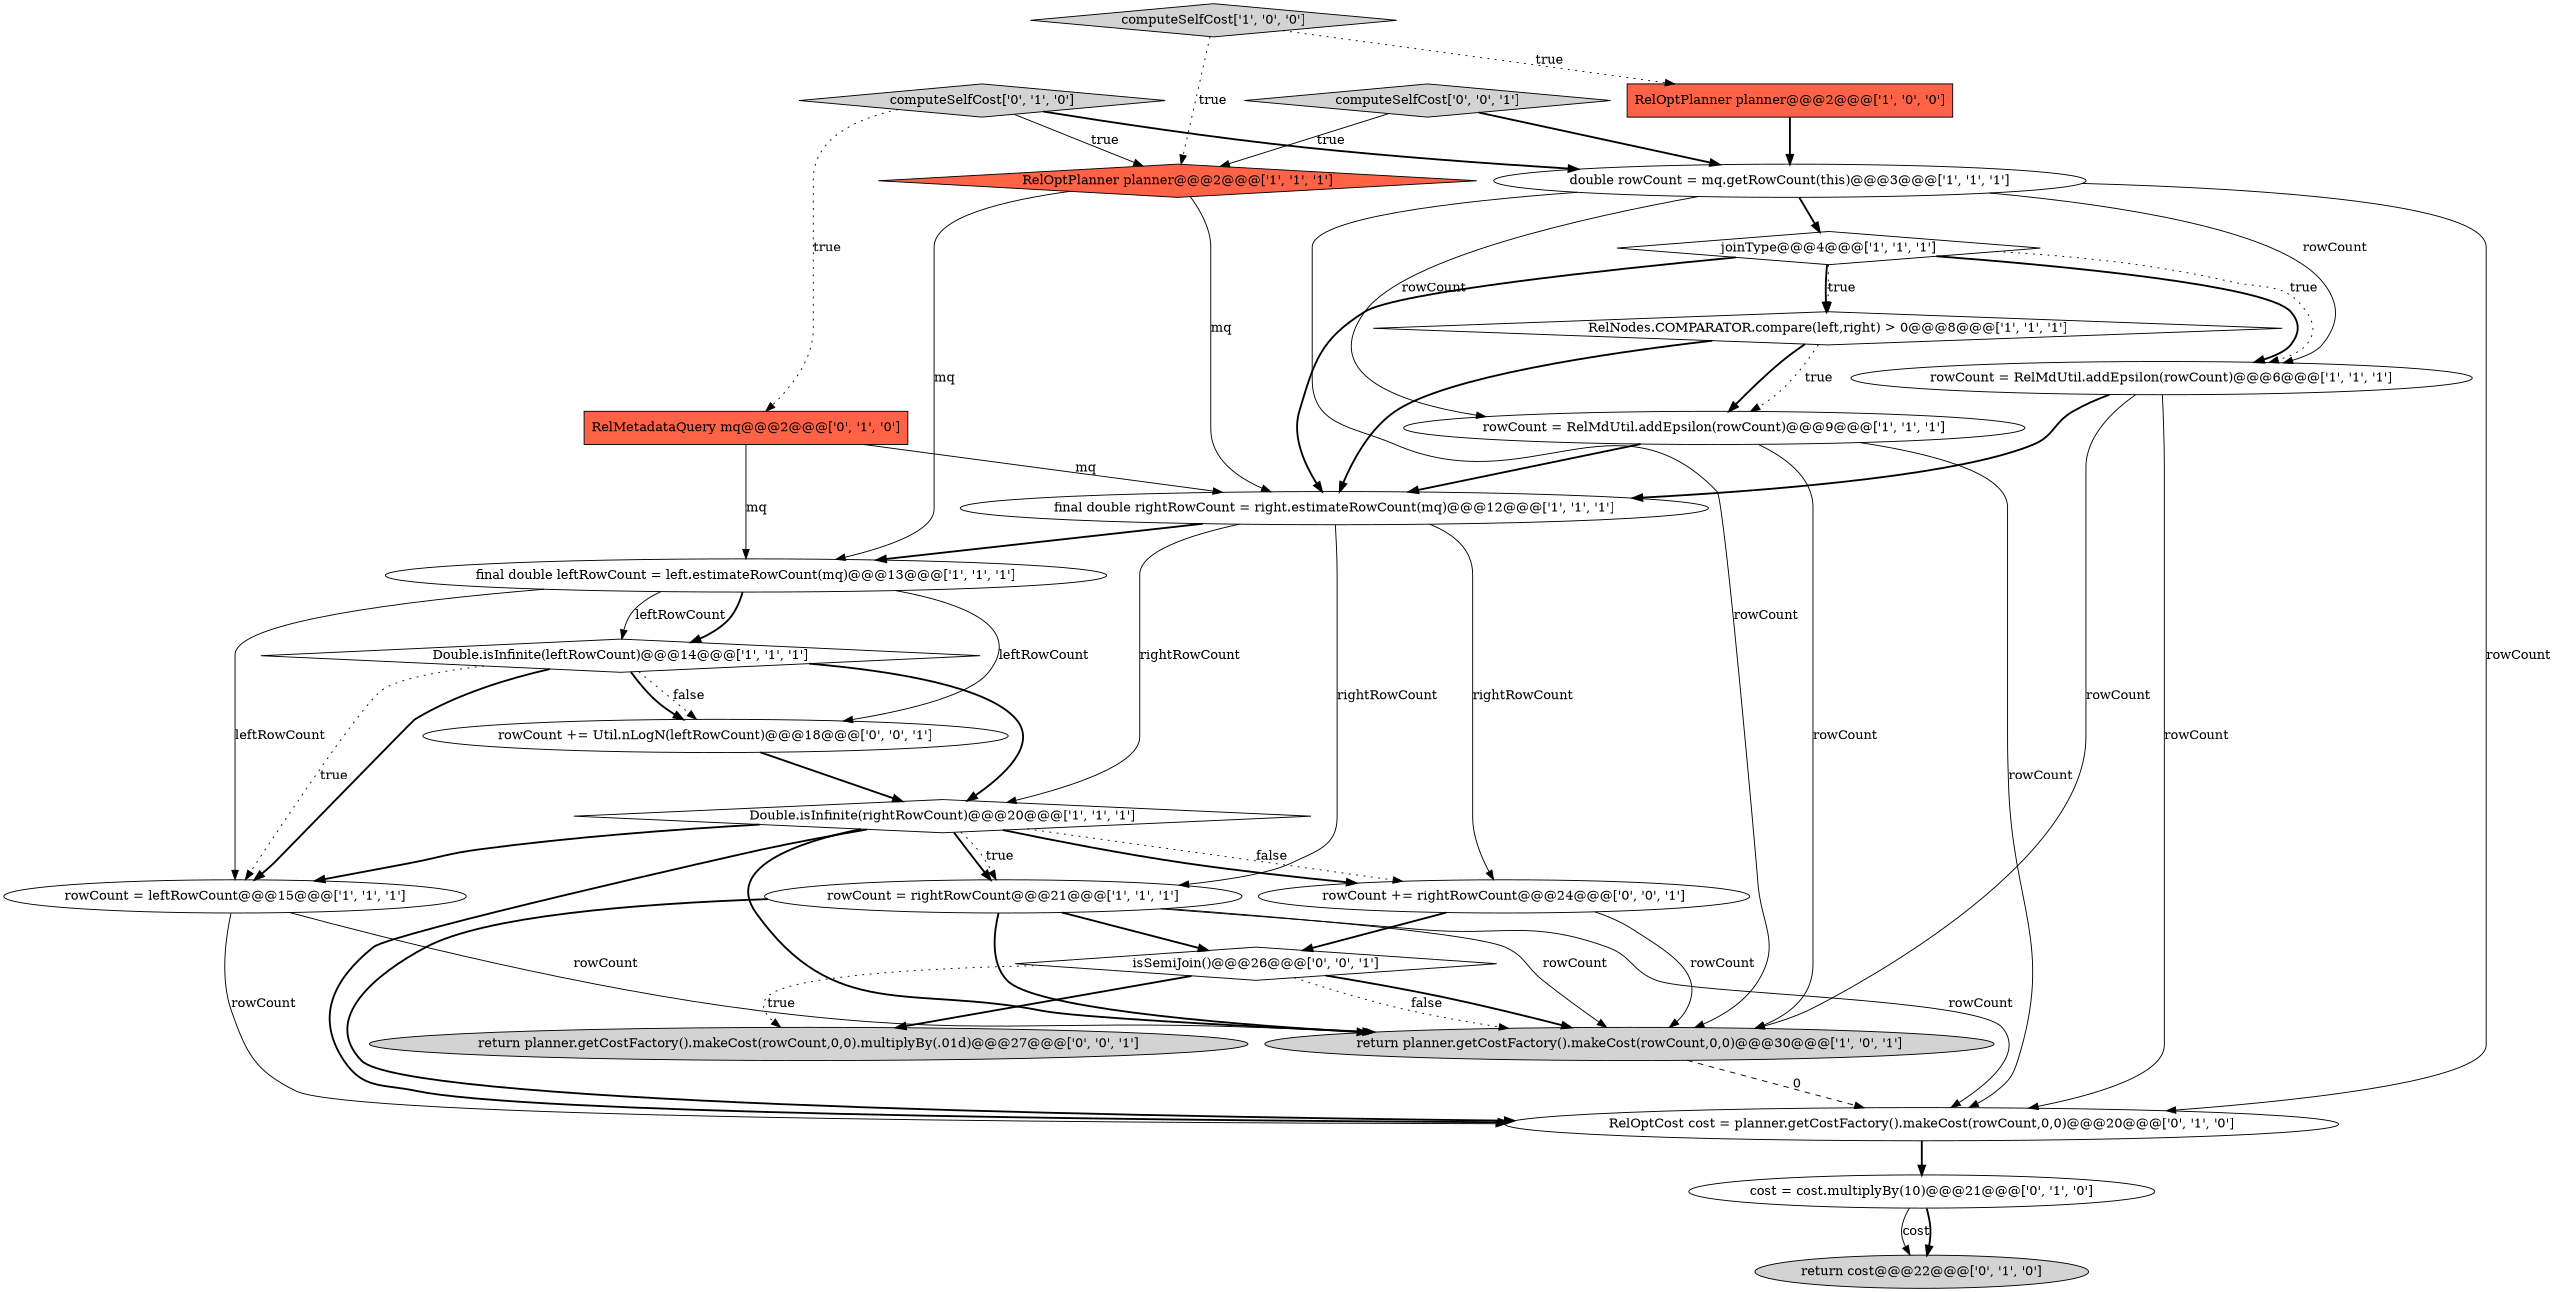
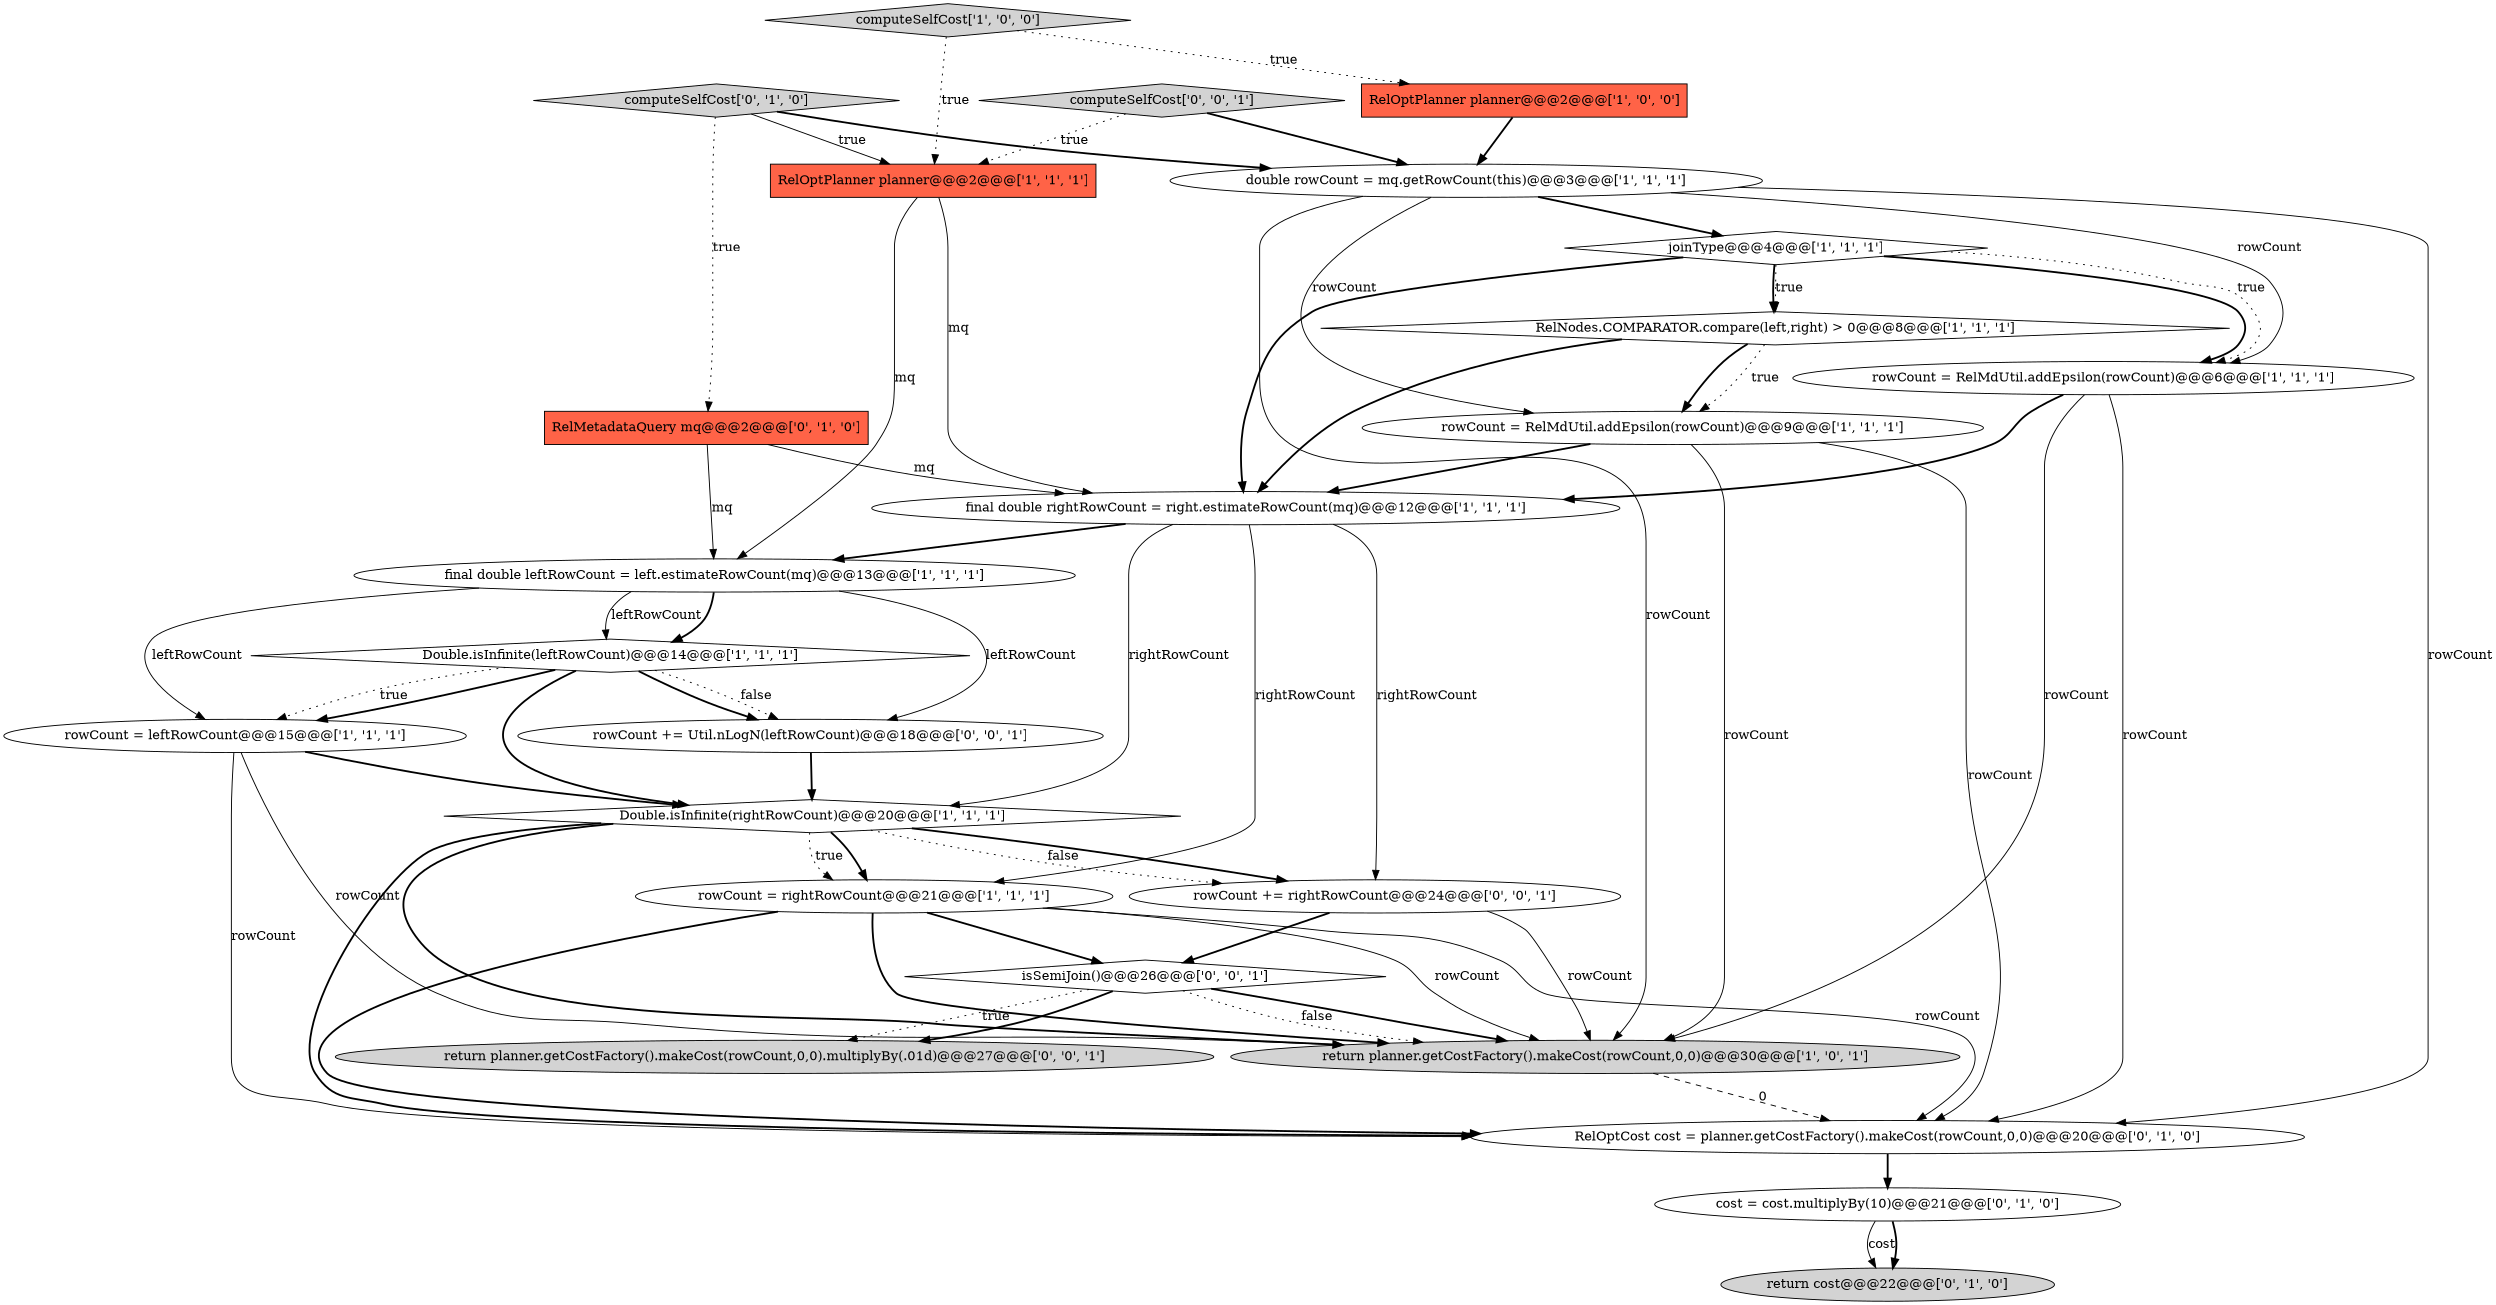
(1309, 139) -> (1057, 137)
(1178, 181) -> (933, 181)
(541, 842) -> (488, 784)
